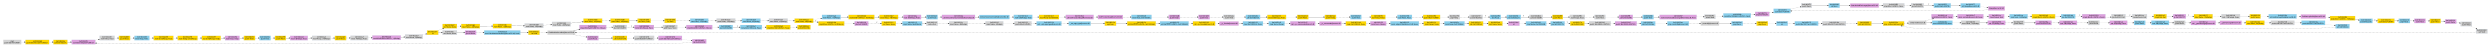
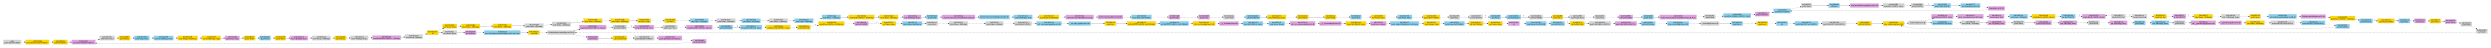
(2108, 17) -> (2109, 16)
(804, 21) -> (804, 21)
(815, 22) -> (814, 26)
(164, 38) -> (164, 38)
